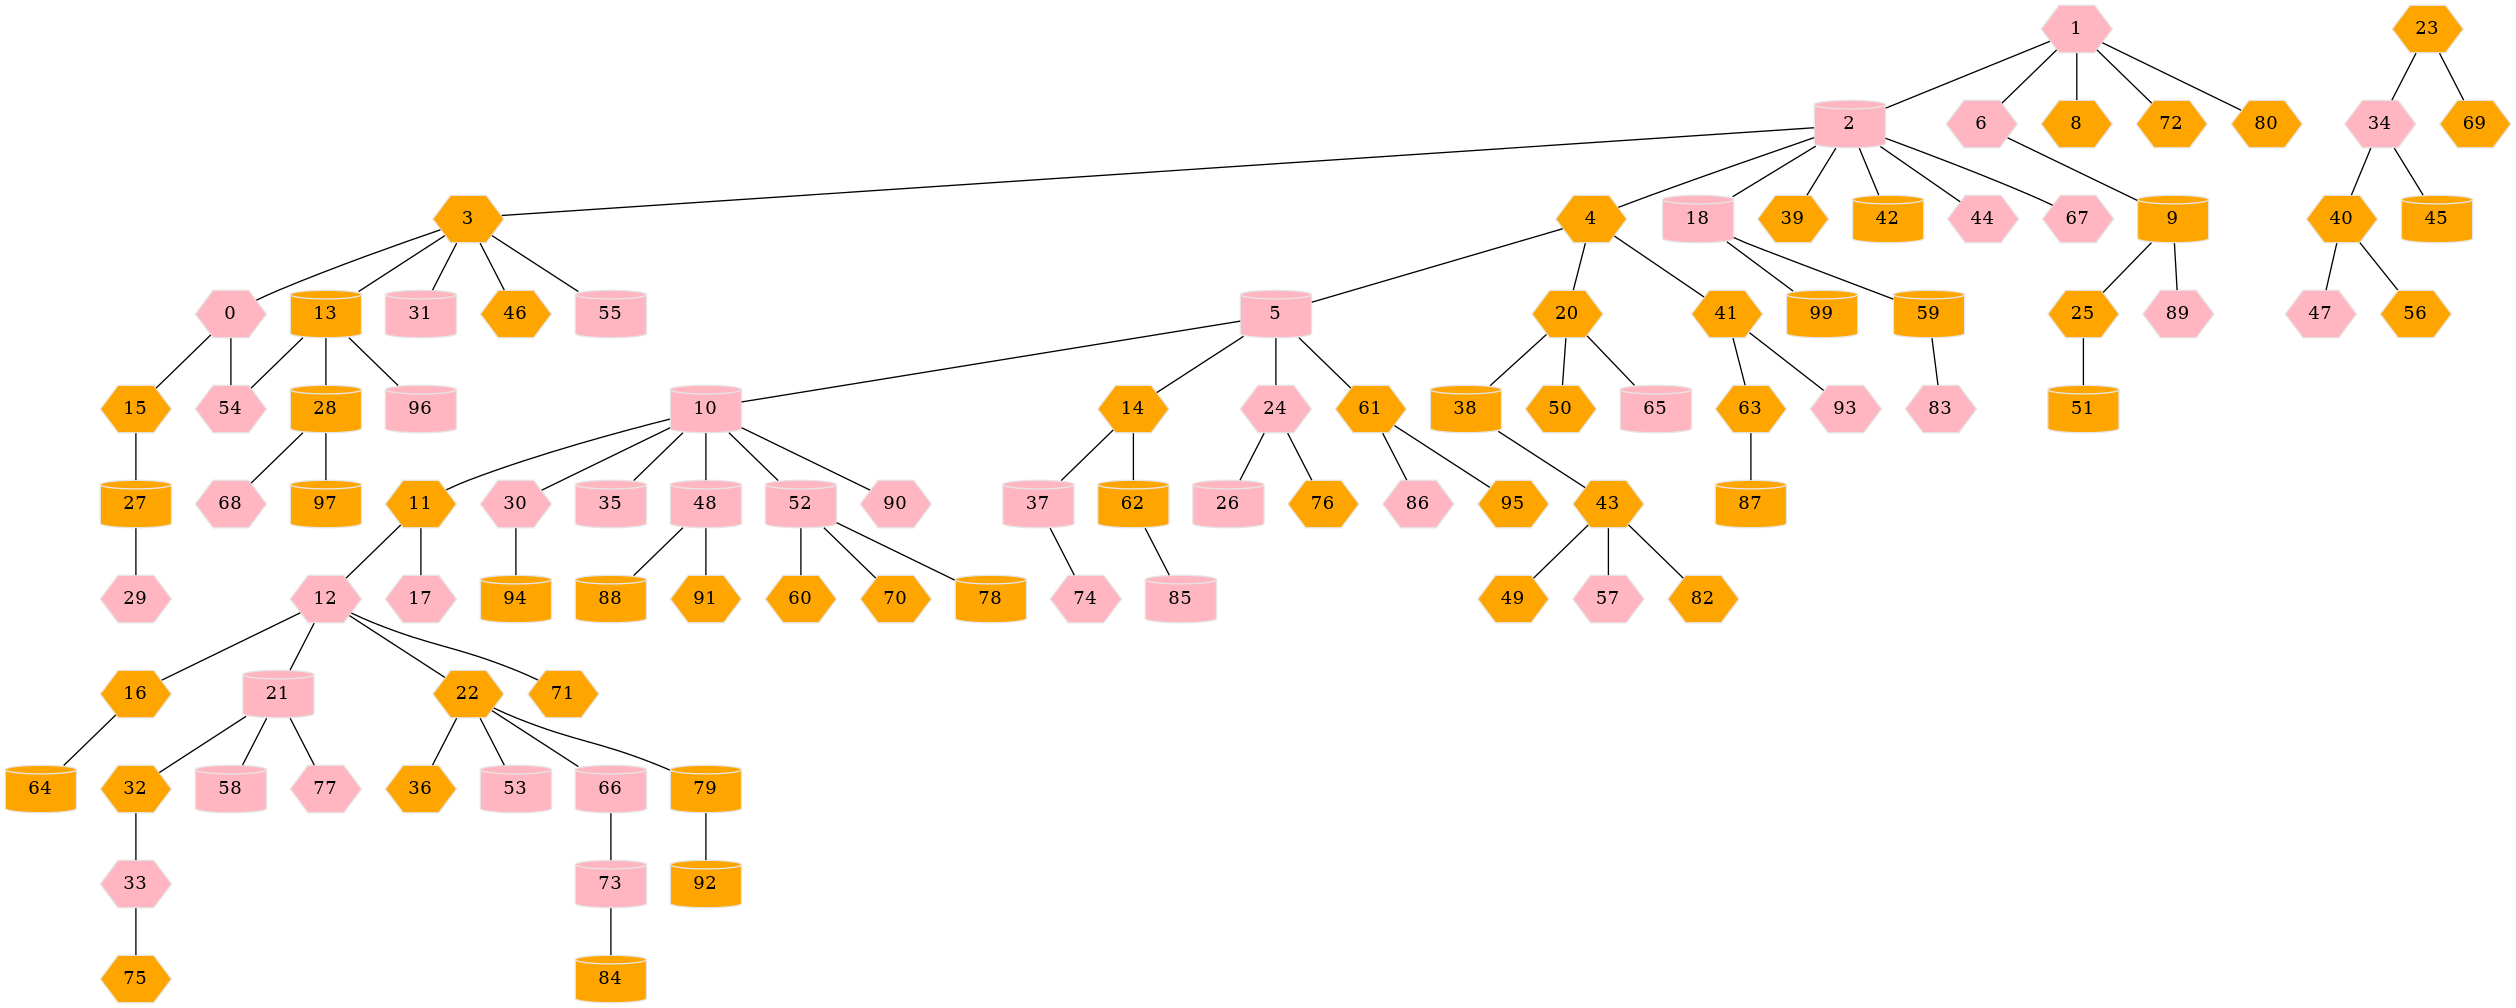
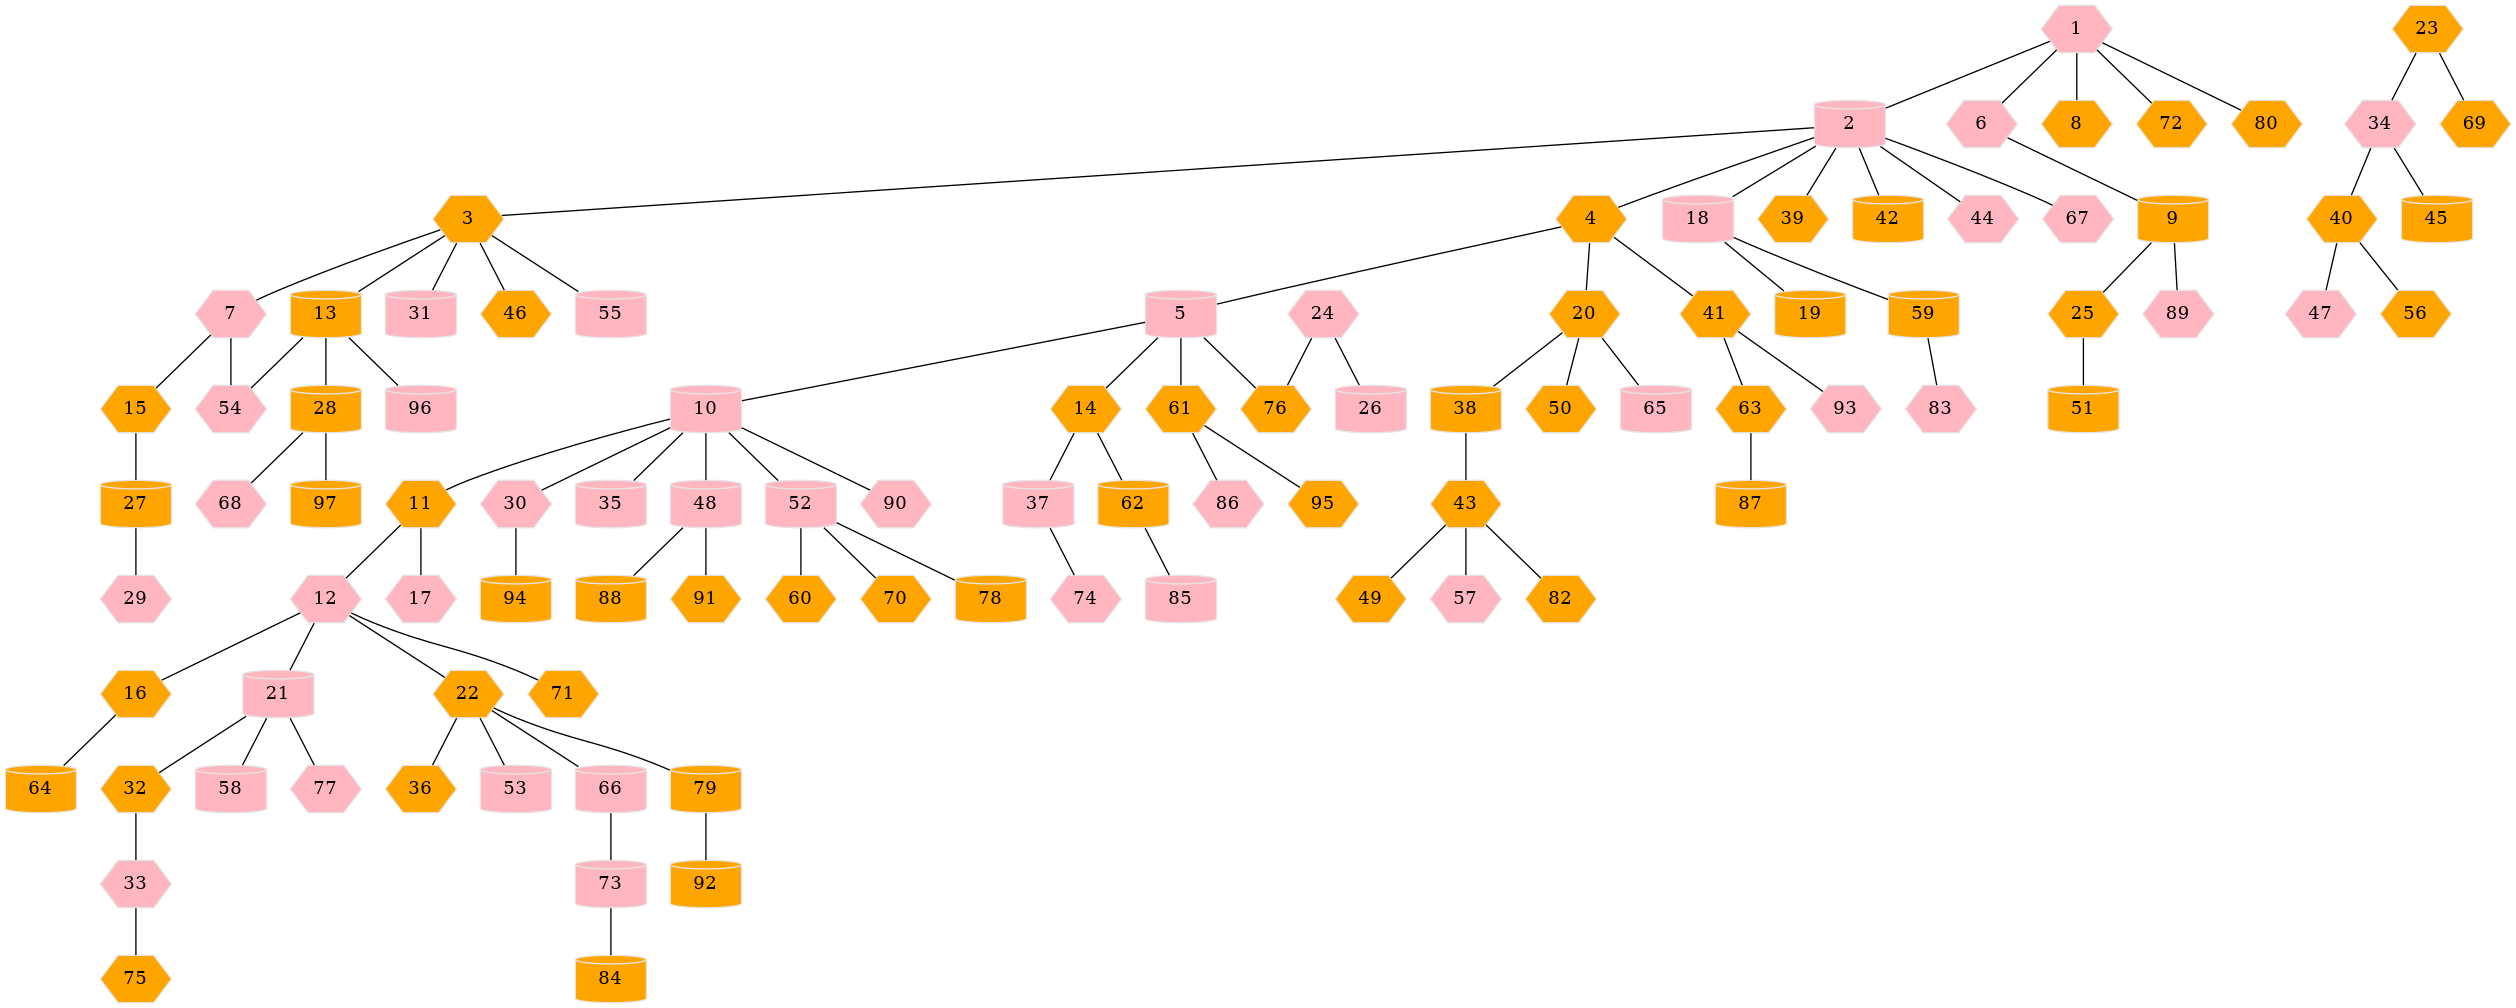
(231, 314) -> (231, 314)
(1822, 314) -> (1810, 314)
(1276, 362) -> (1230, 363)
